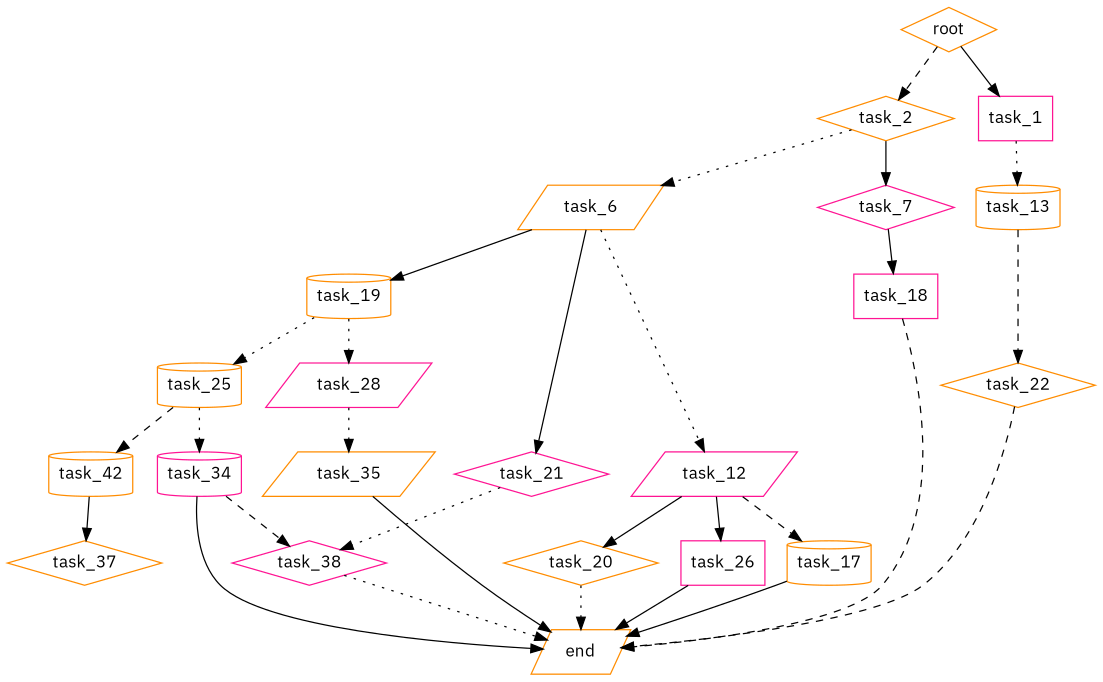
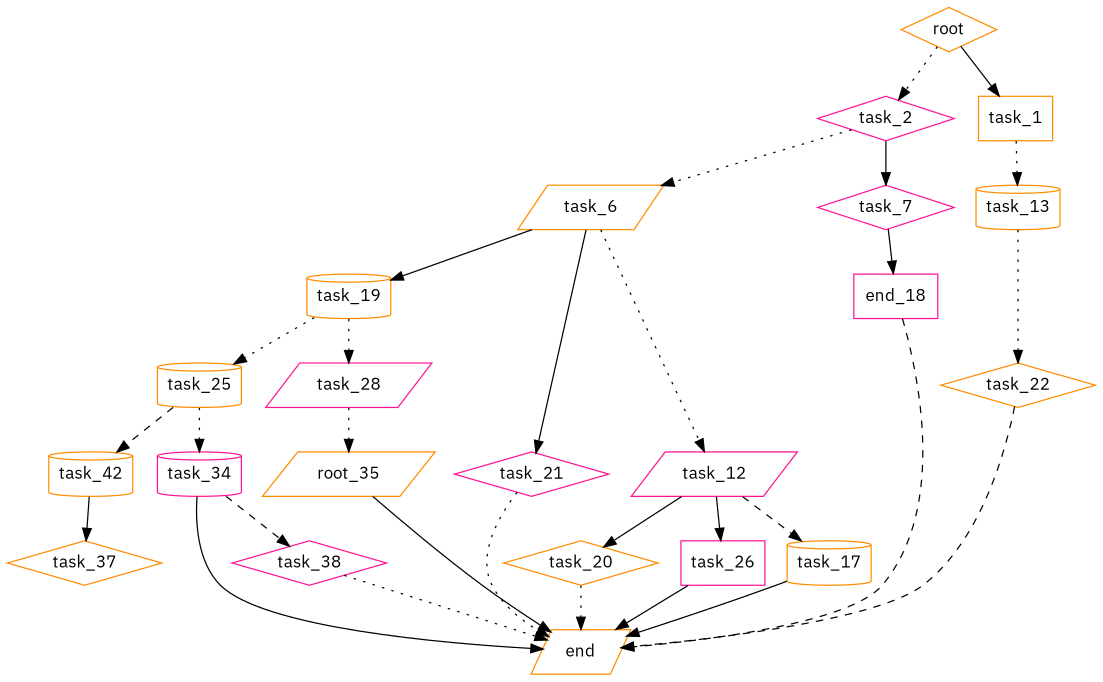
(922, 68) -> (922, 68)
(886, 119) -> (886, 119)
(1016, 119) -> (1016, 119)
(1018, 290) -> (1018, 290)
(896, 296) -> (896, 296)
(349, 474) -> (349, 474)
(426, 516) -> (487, 568)
